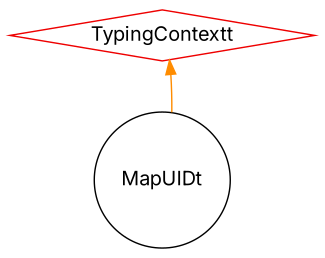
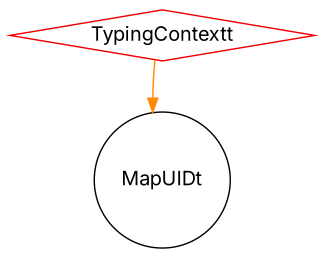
(172, 93) -> (153, 79)
